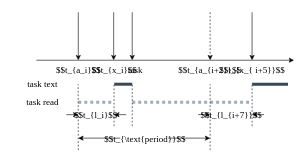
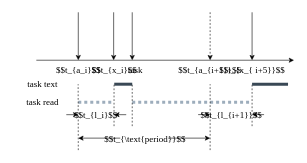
(210, 69) -> (210, 69)
(232, 115) -> (232, 115)
